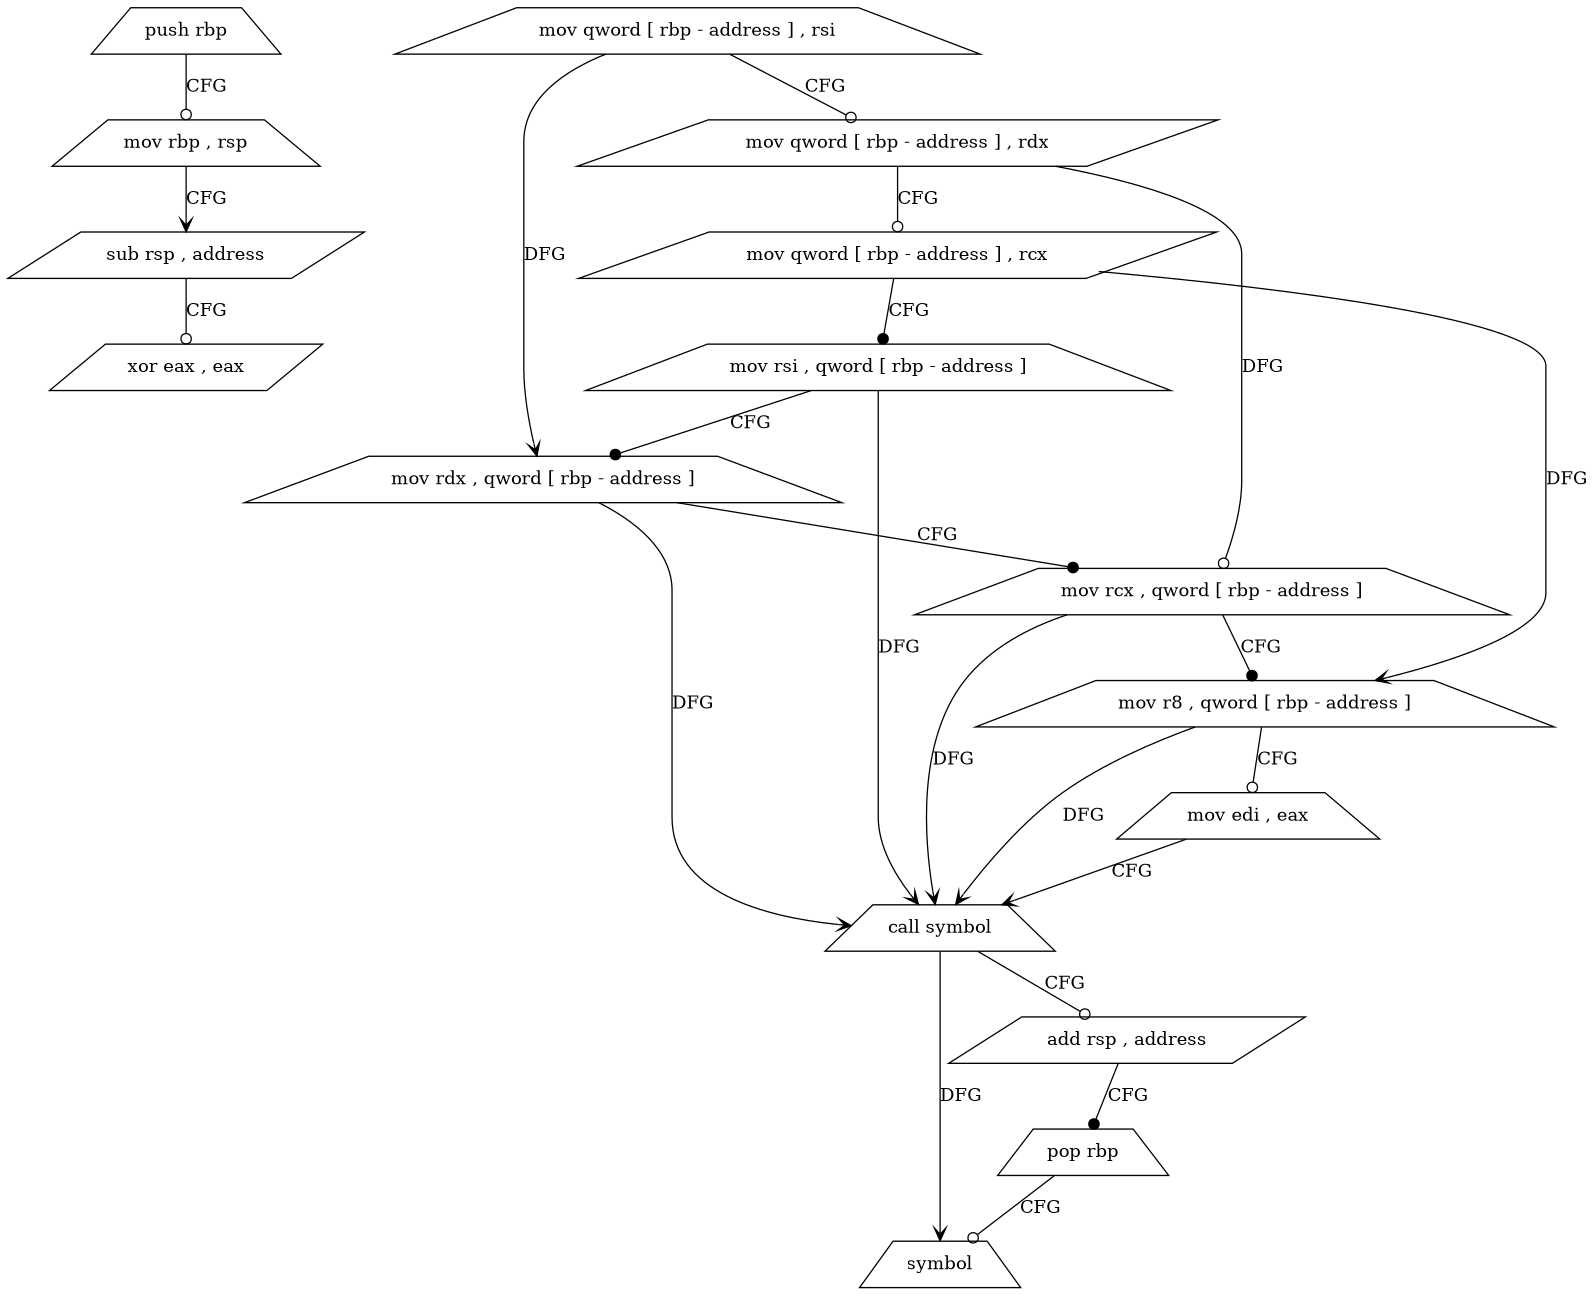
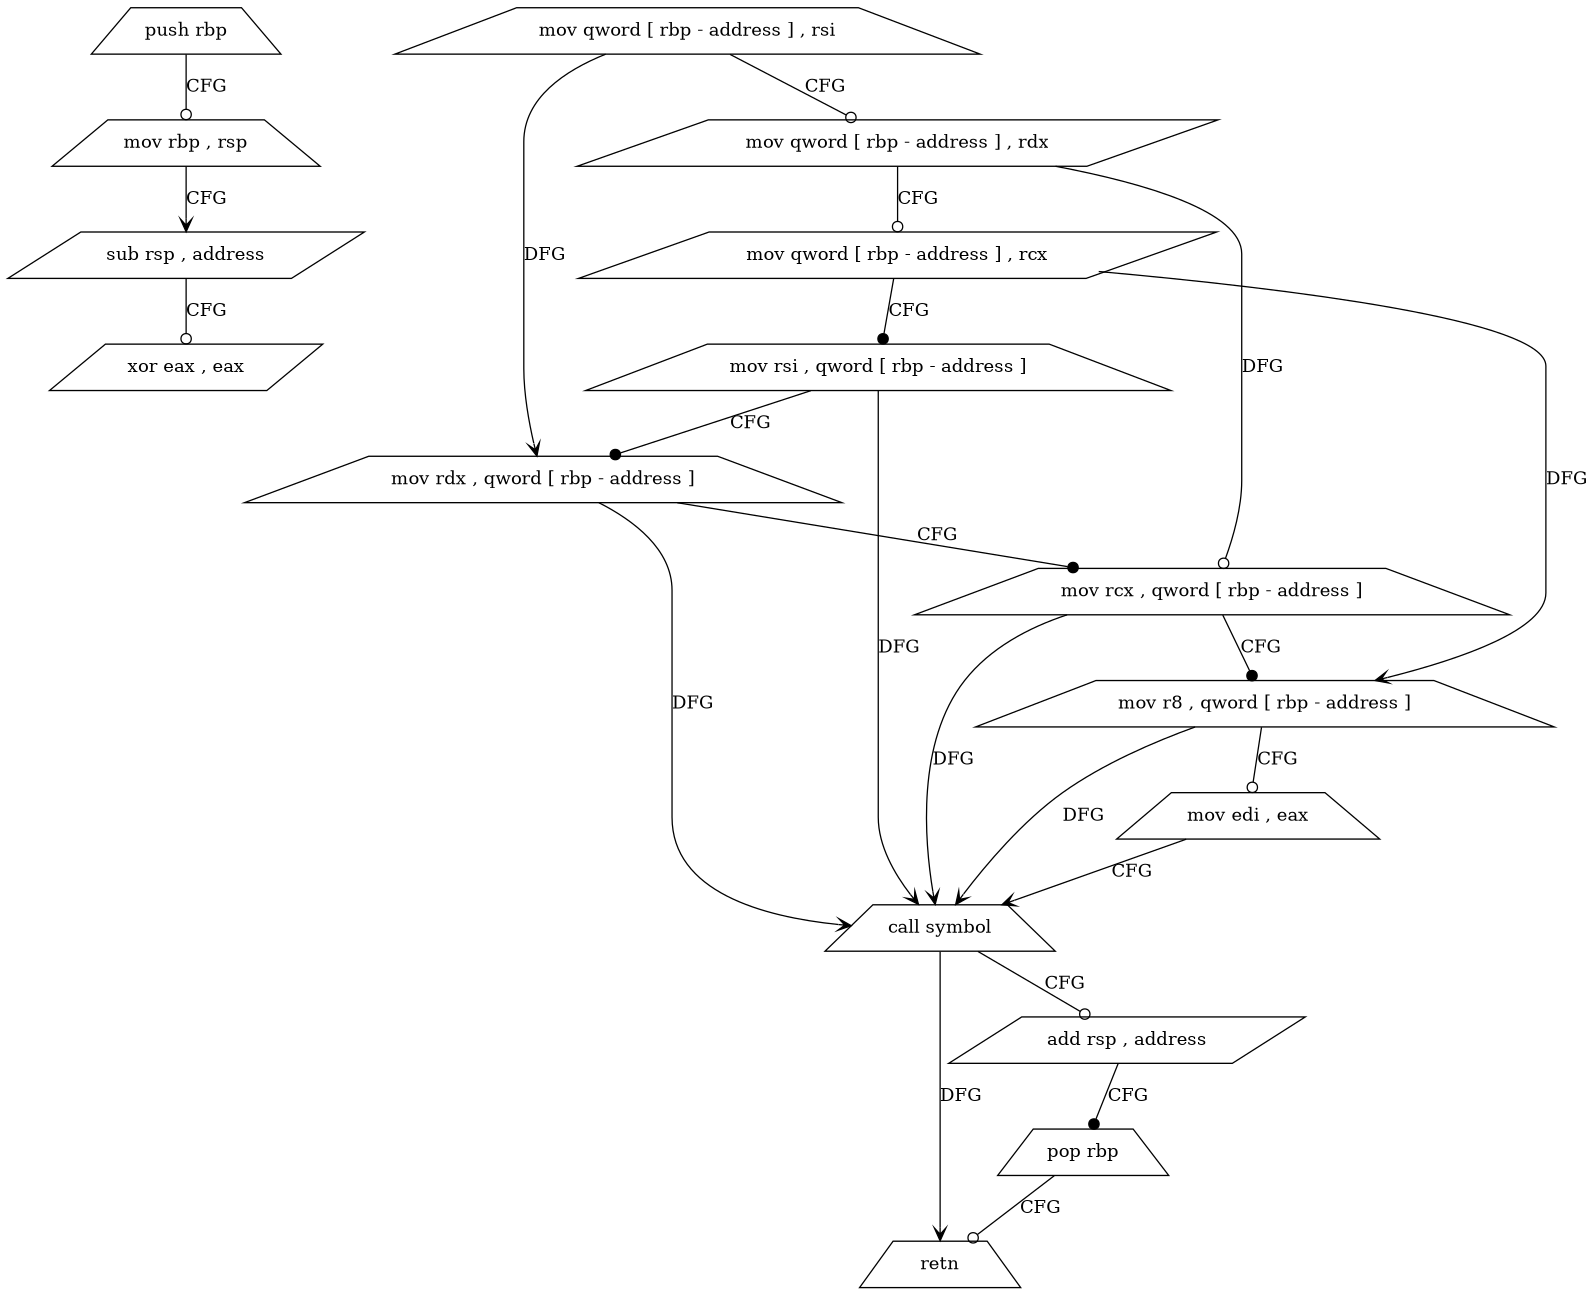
(940, 1264) -> (940, 1264)
